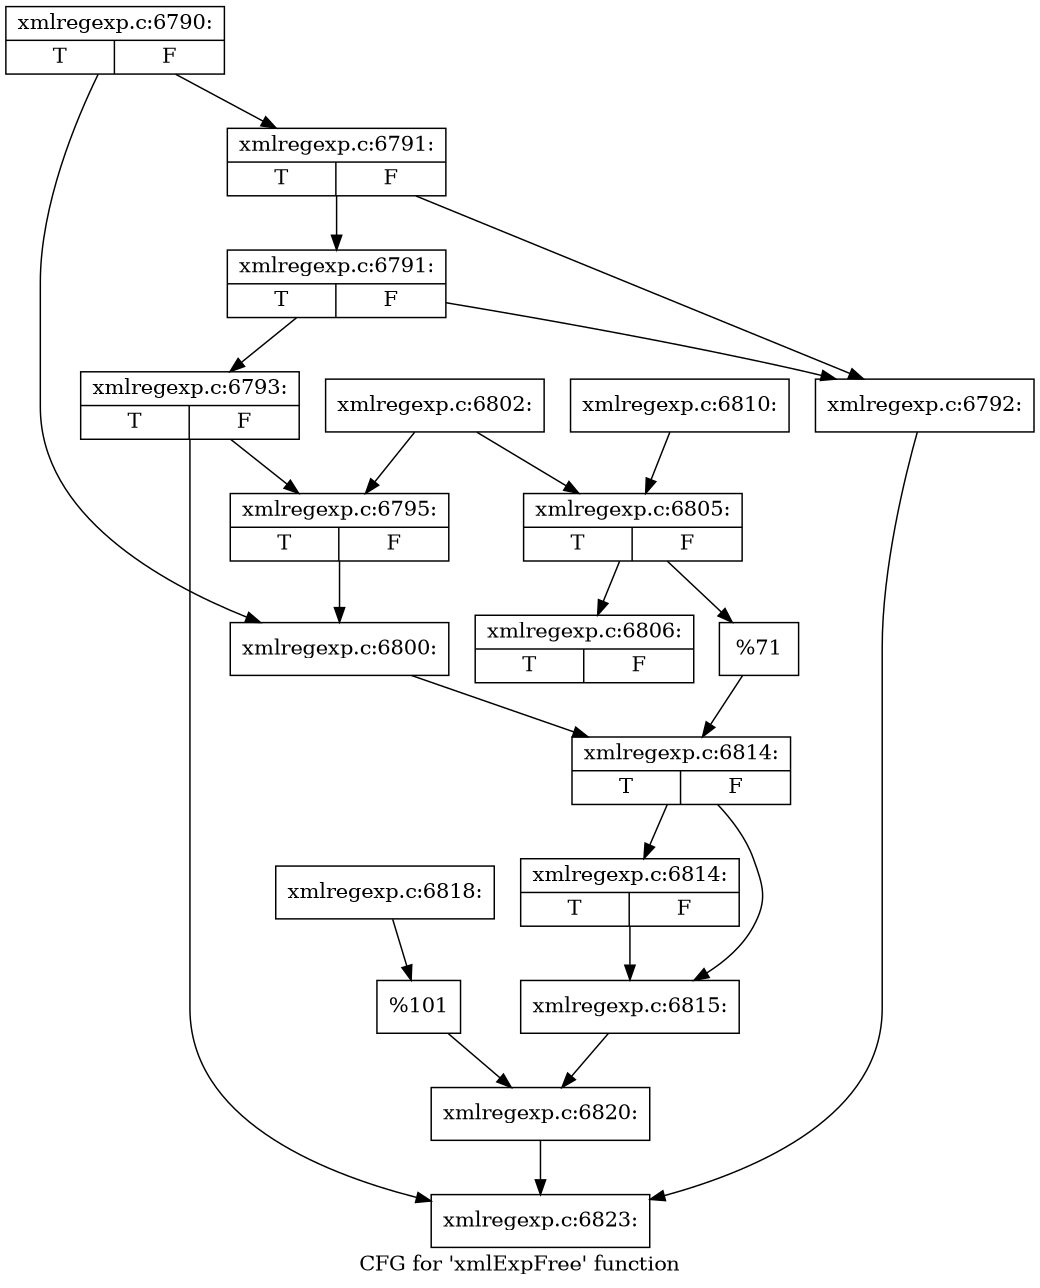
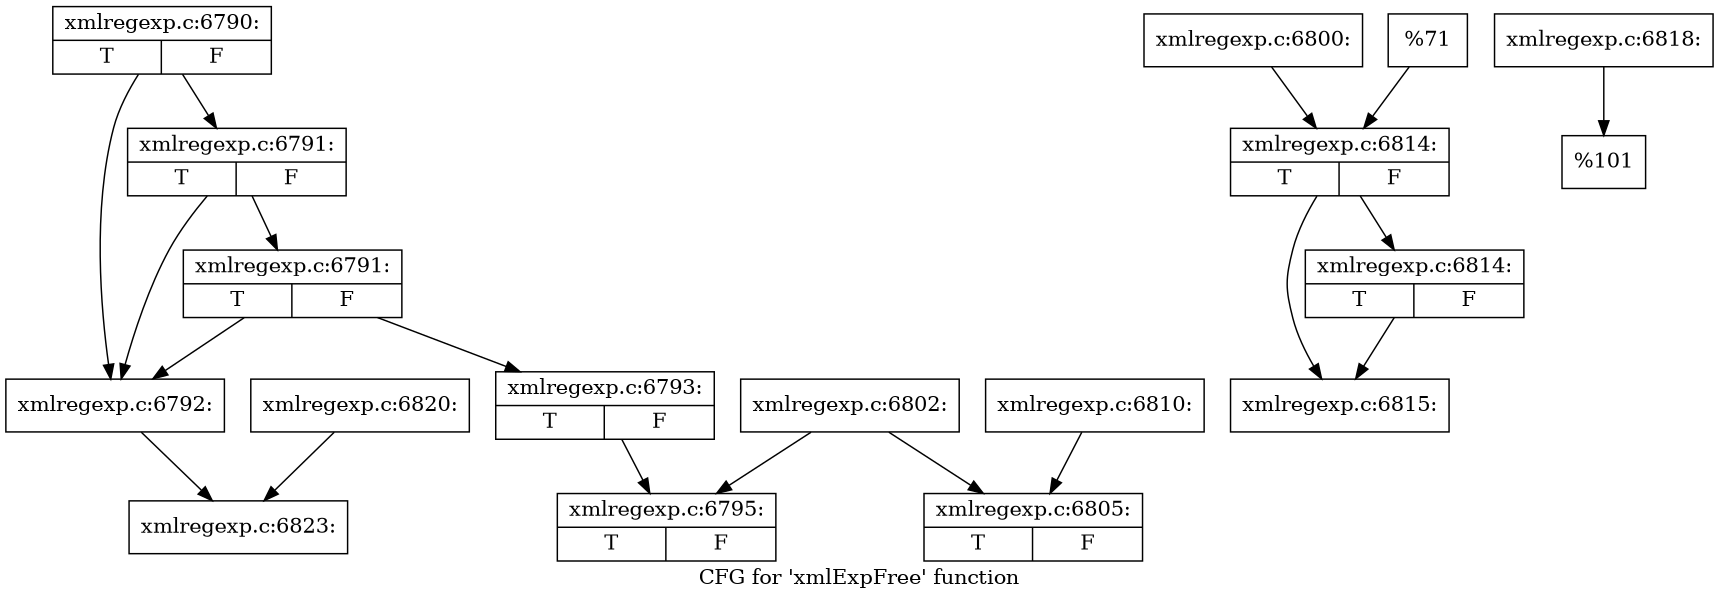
(40, 392) -> (101, 216)
(340, 584) -> none
(694, 587) -> none
(584, 649) -> none
(190, 882) -> none
(590, 1055) -> none
(474, 1056) -> none
